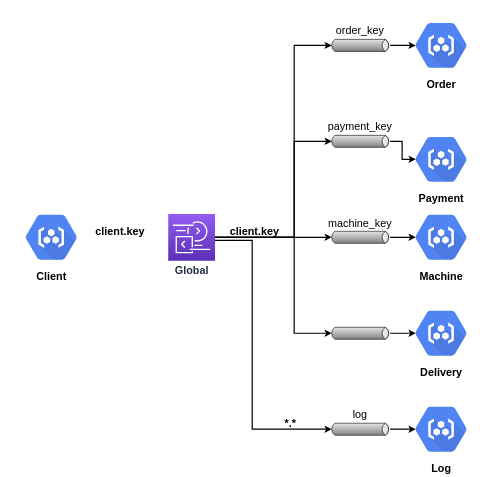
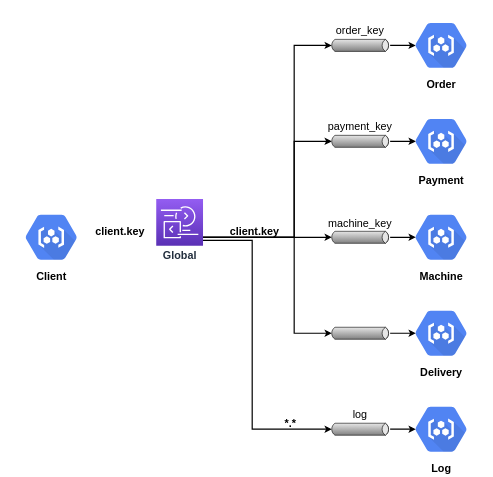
(441, 159) -> (441, 141)
(192, 237) -> (180, 222)
